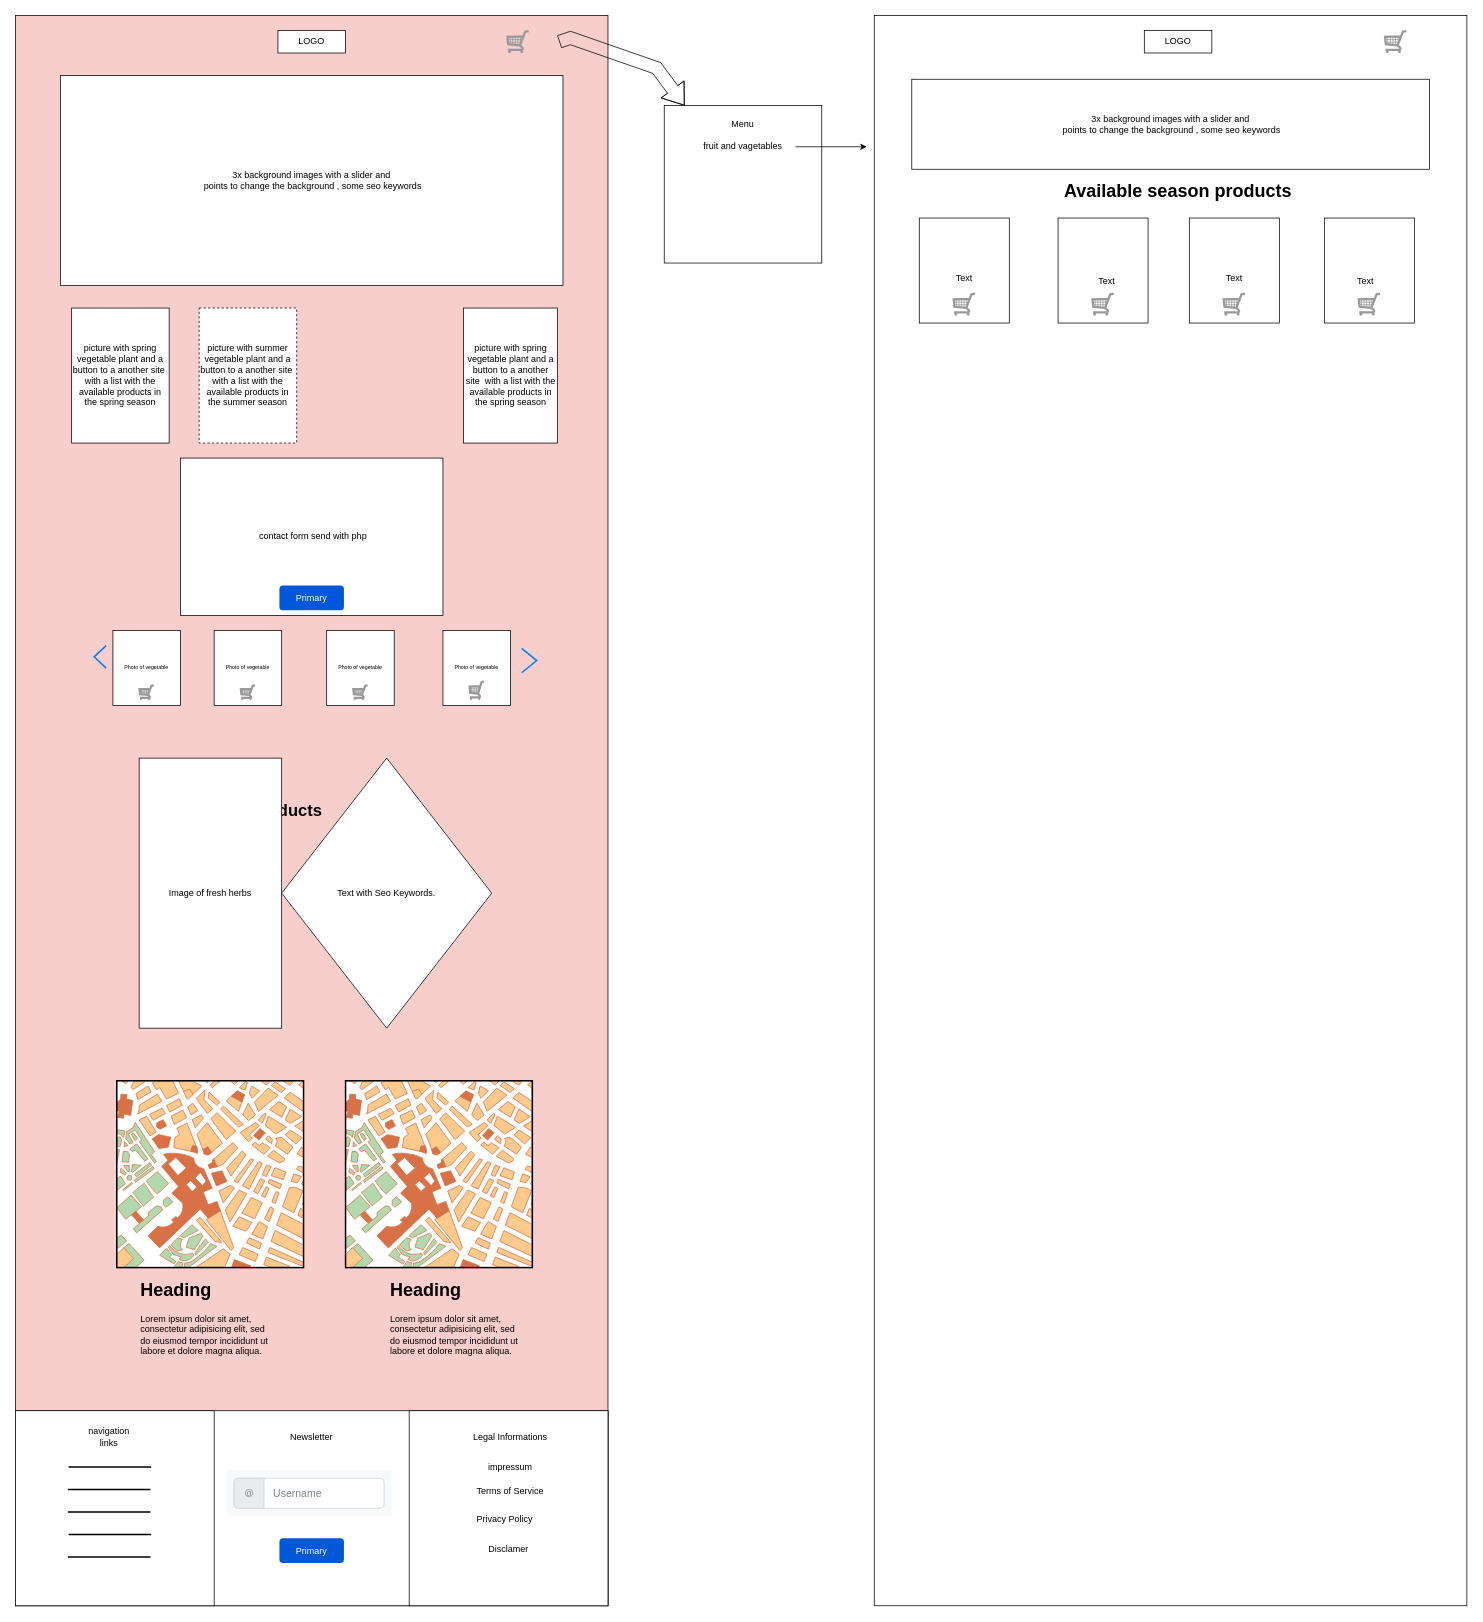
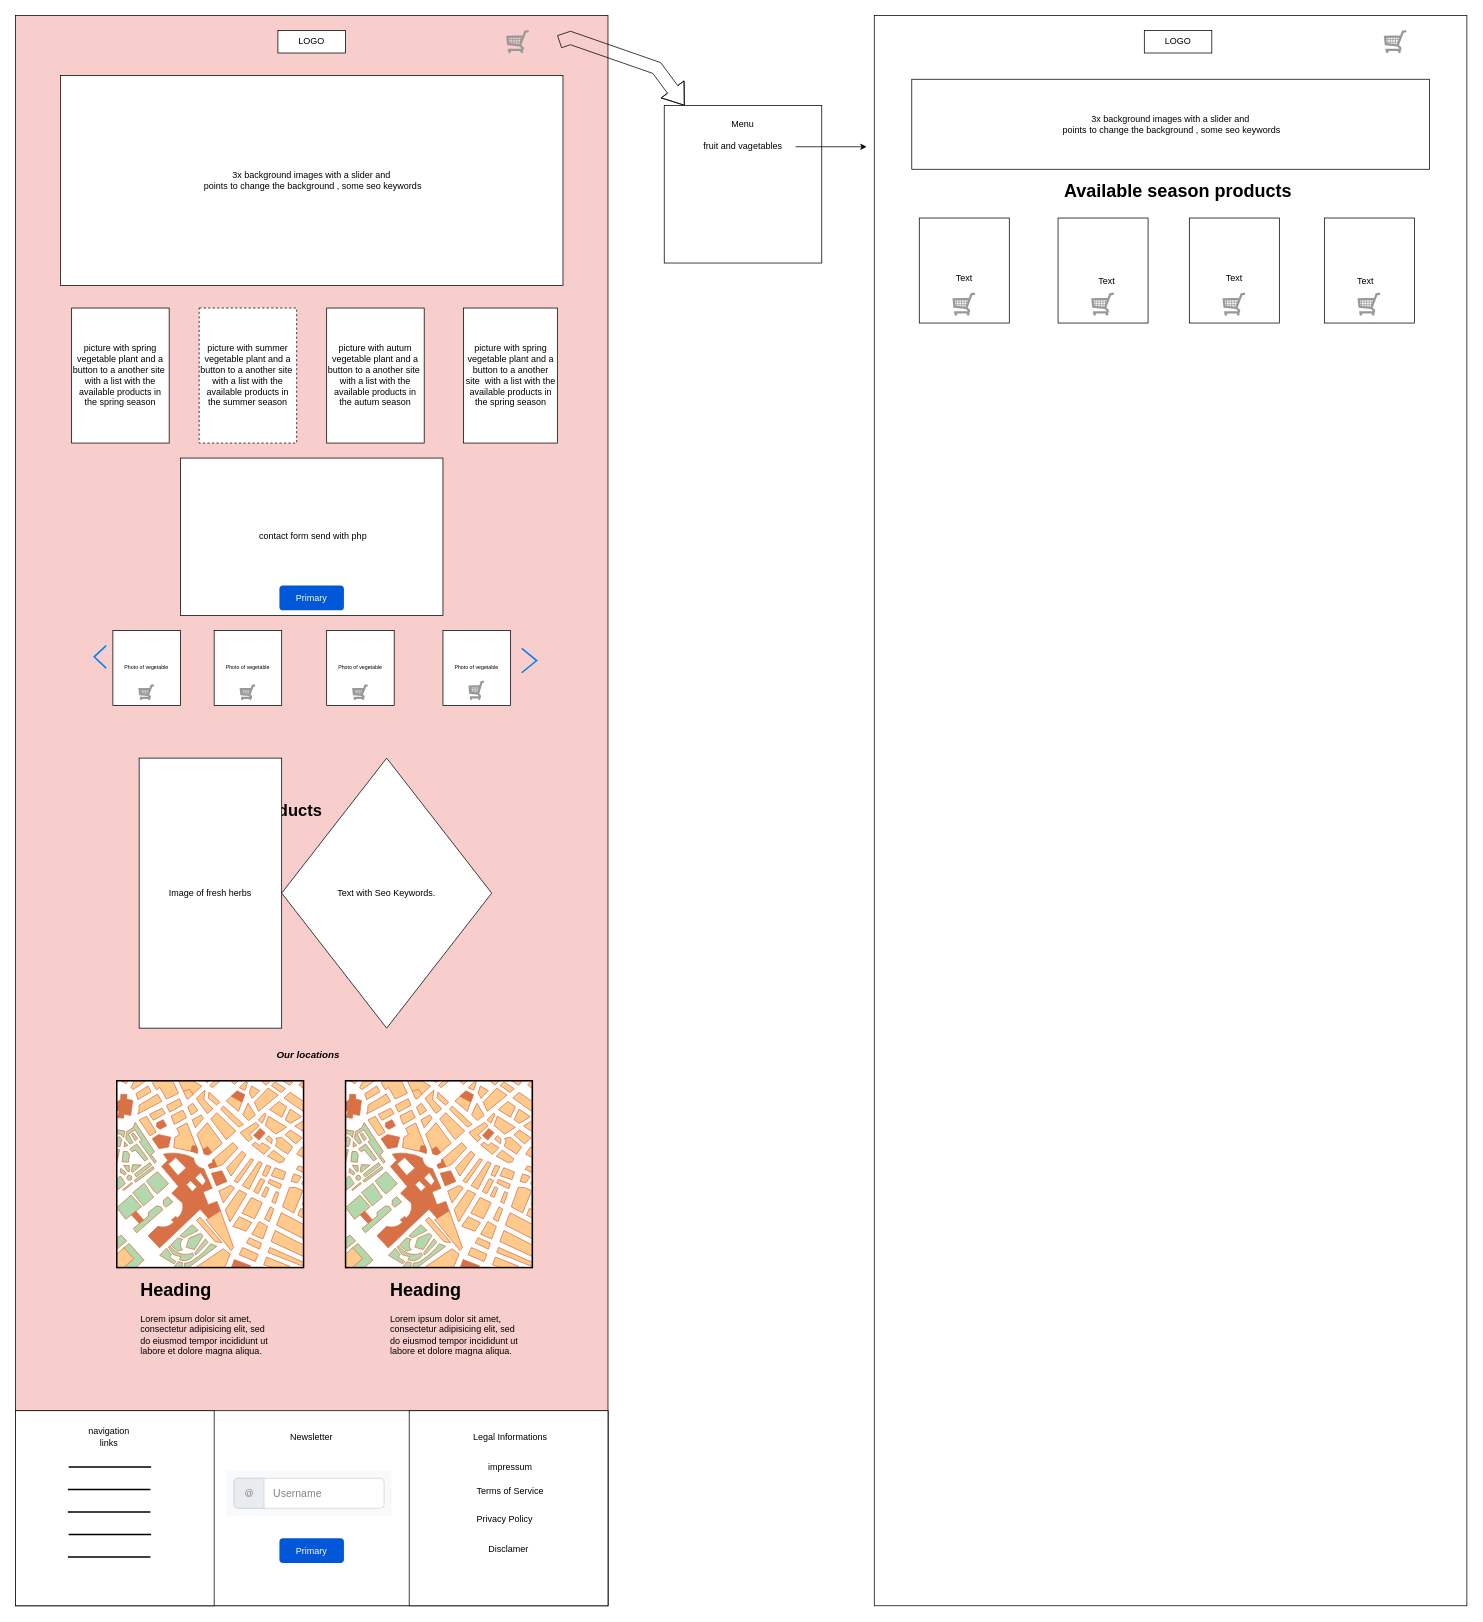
none -> (375, 375)
none -> (308, 1054)
